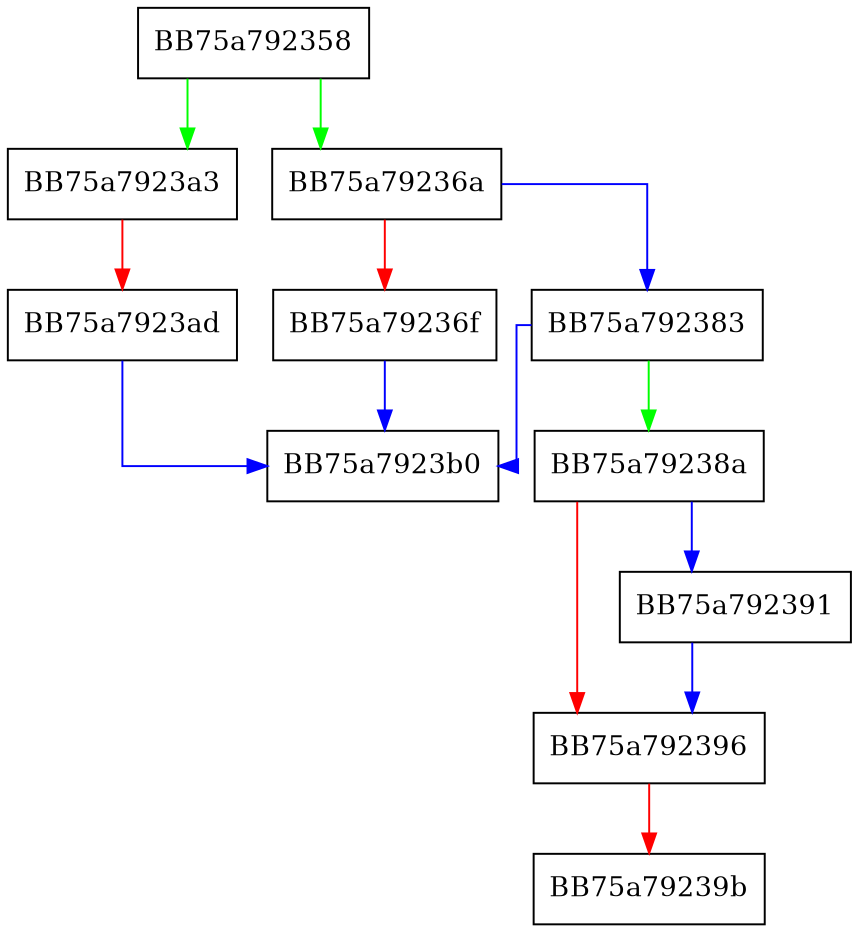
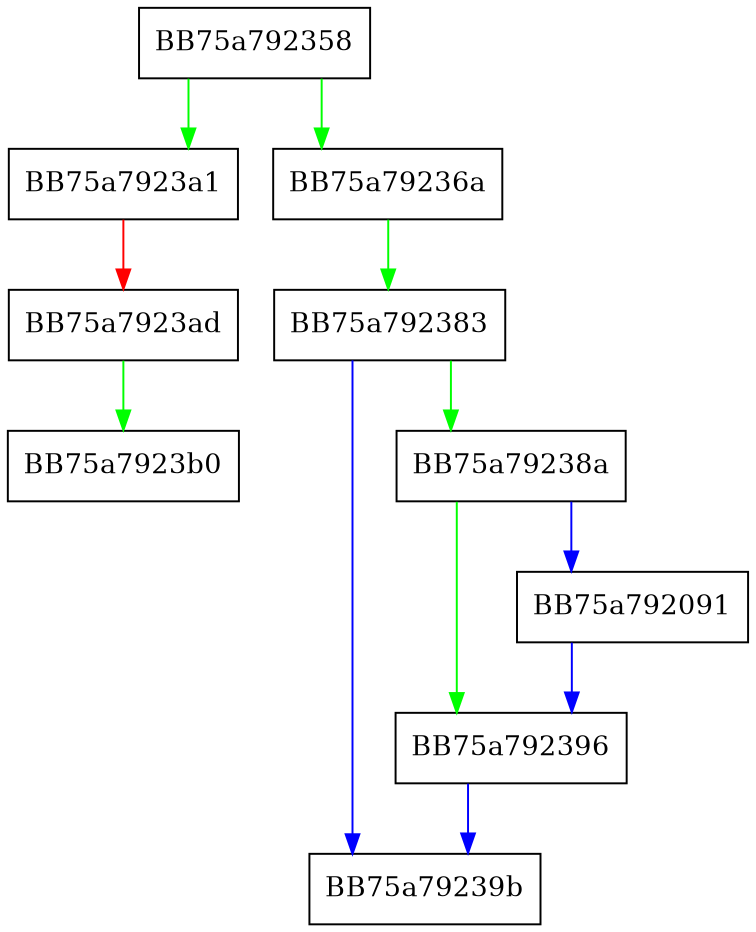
(122, 184) -> (123, 184)
(617, 184) -> (388, 245)
(385, 325) -> none
(517, 389) -> (352, 597)
(132, 466) -> (123, 386)
(577, 597) -> (457, 597)
(735, 607) -> (633, 607)
(649, 809) -> (468, 809)
